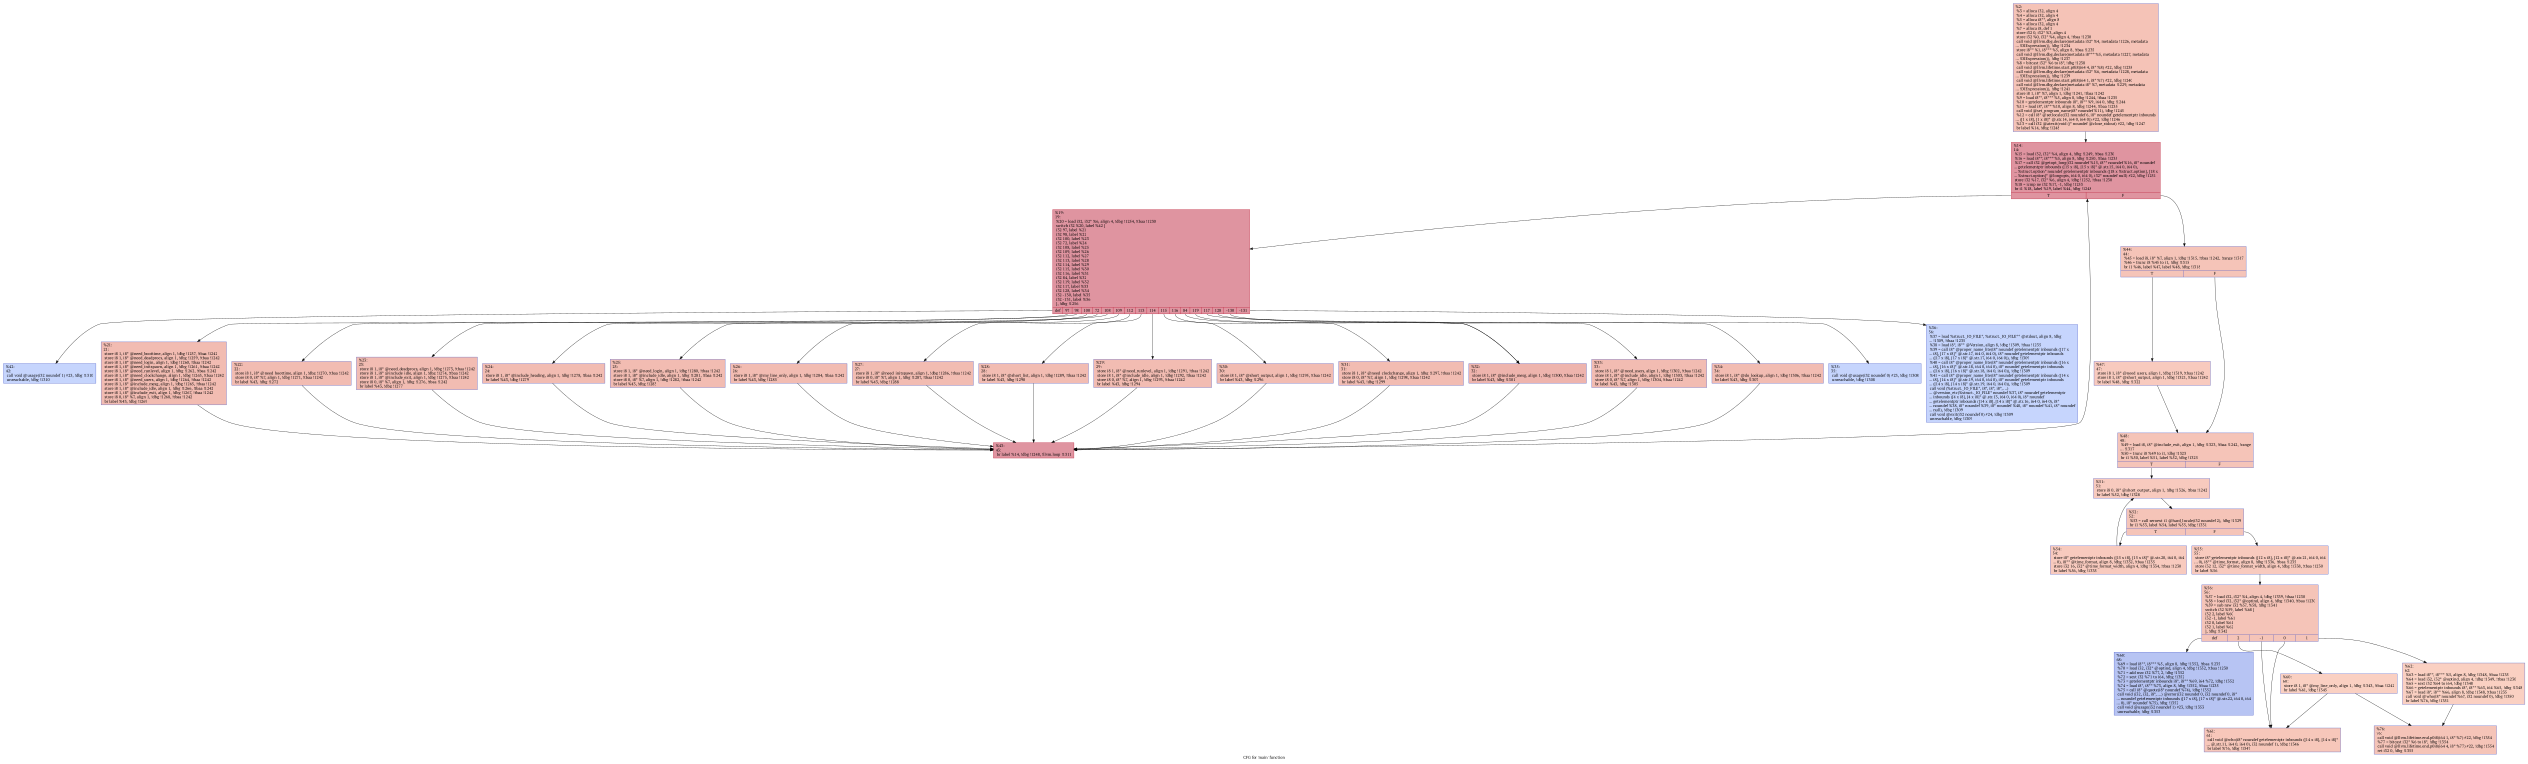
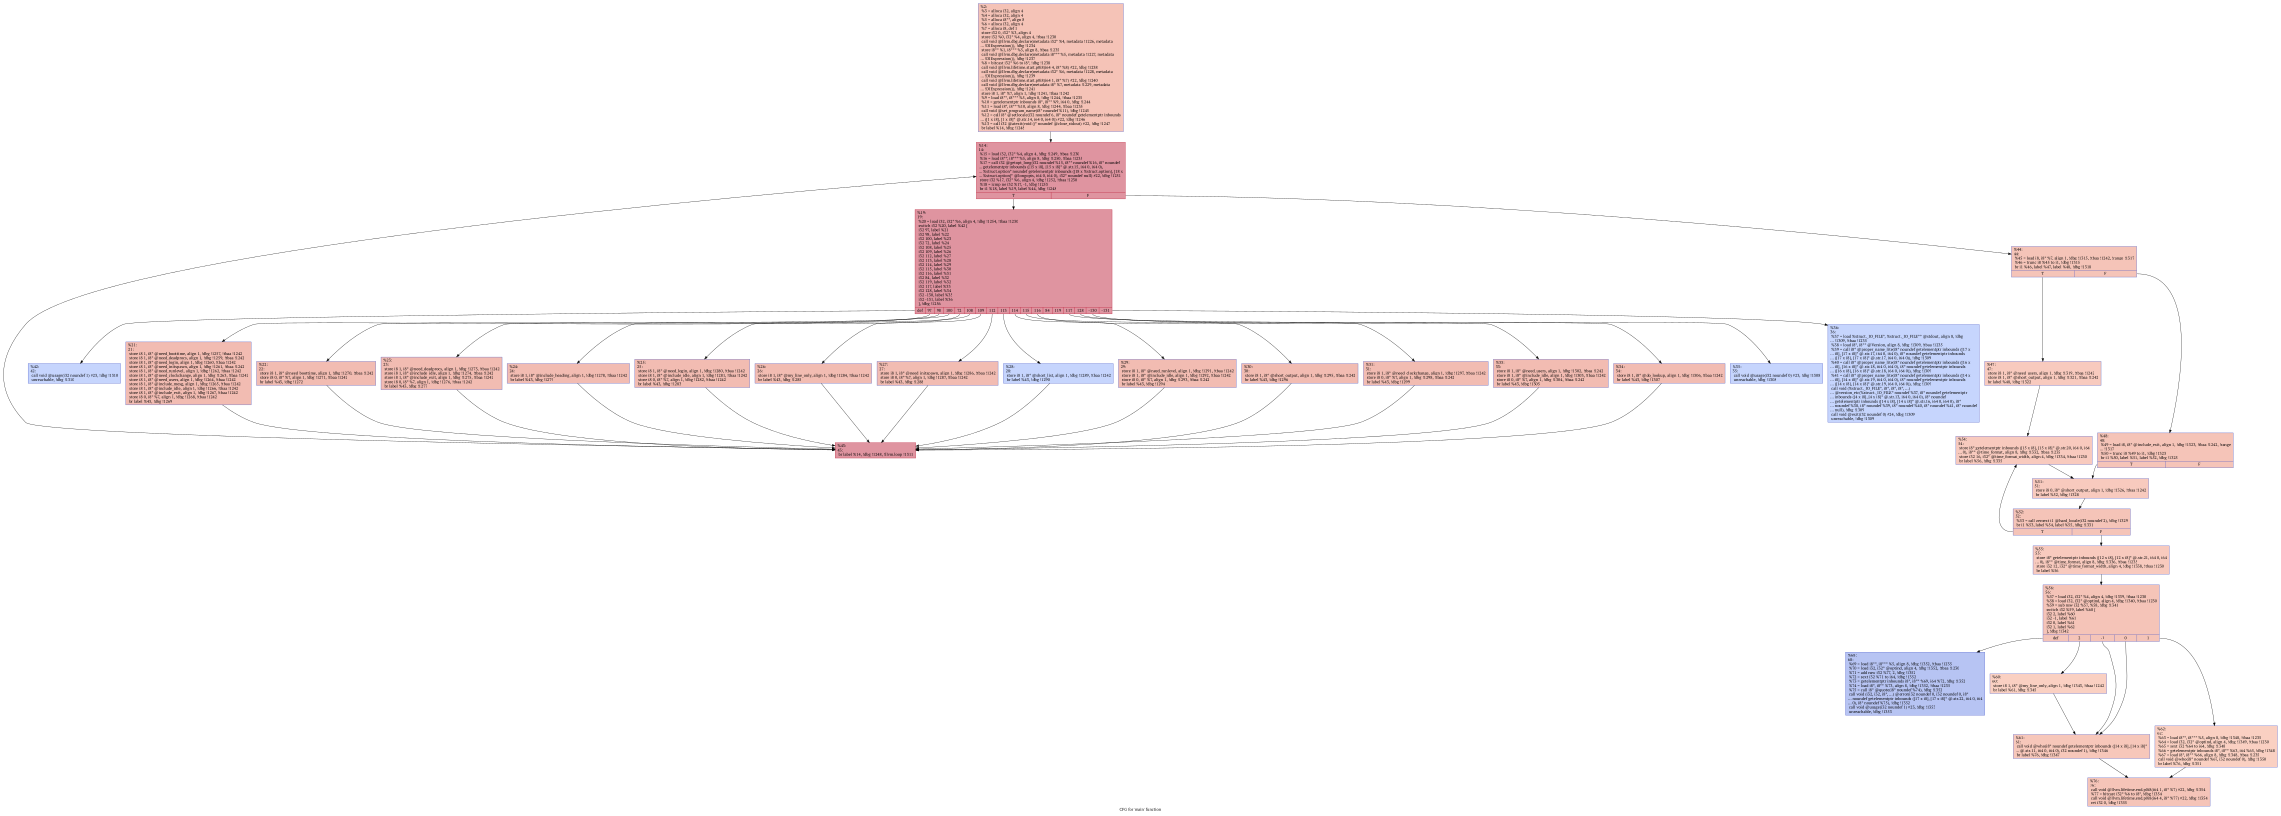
(1034, 373) -> (1058, 373)
(1528, 373) -> none
(2167, 408) -> (2034, 409)
(2382, 709) -> (2112, 767)
